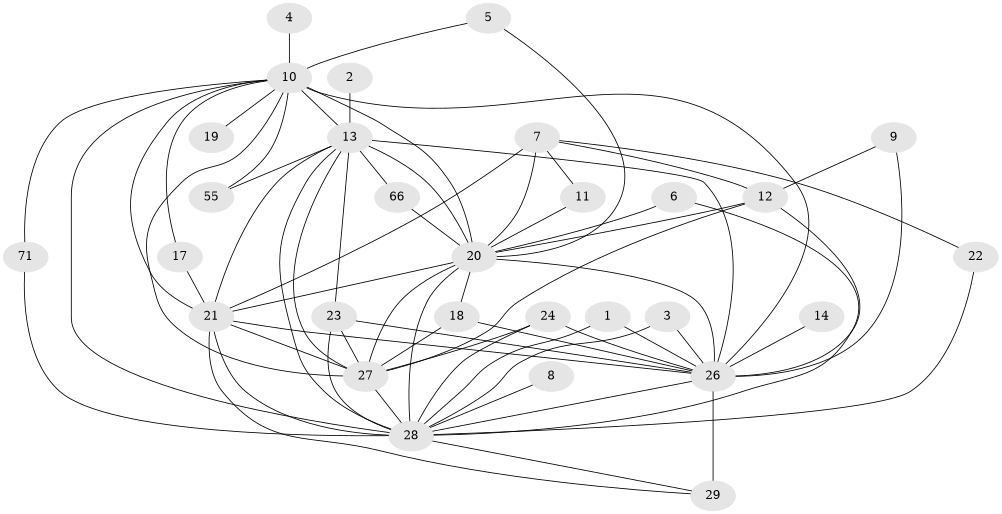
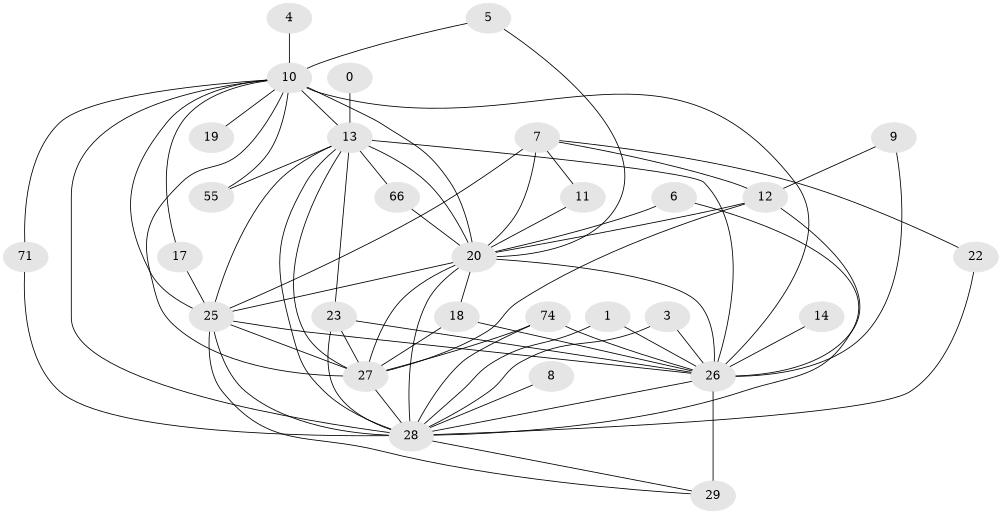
(350, 78) -> (350, 78)
(211, 317) -> (211, 317)
(548, 317) -> (548, 317)
